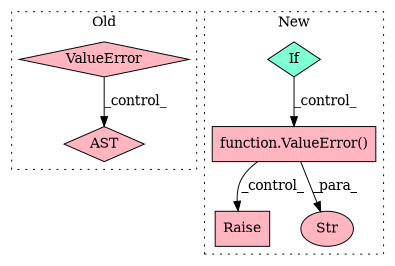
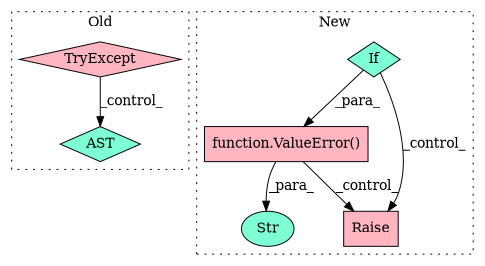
(104, 59) -> (100, 59)
(325, 102) -> (357, 102)
none -> (401, 137)
(104, 144) -> (100, 144)
(327, 229) -> (268, 229)
